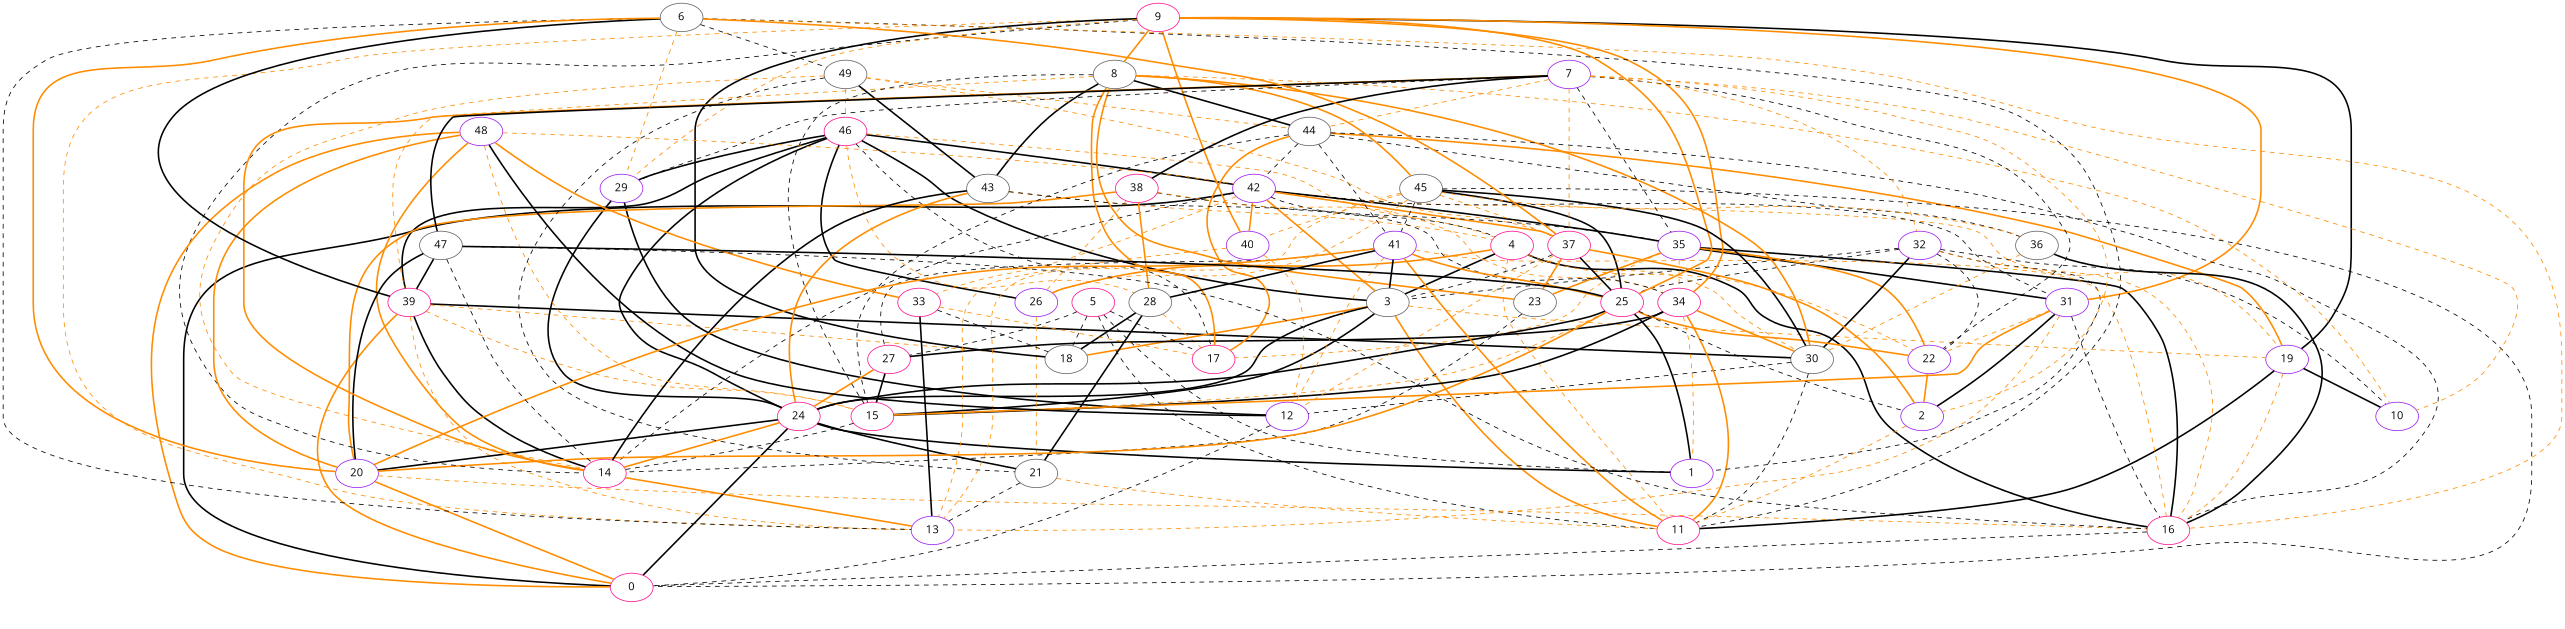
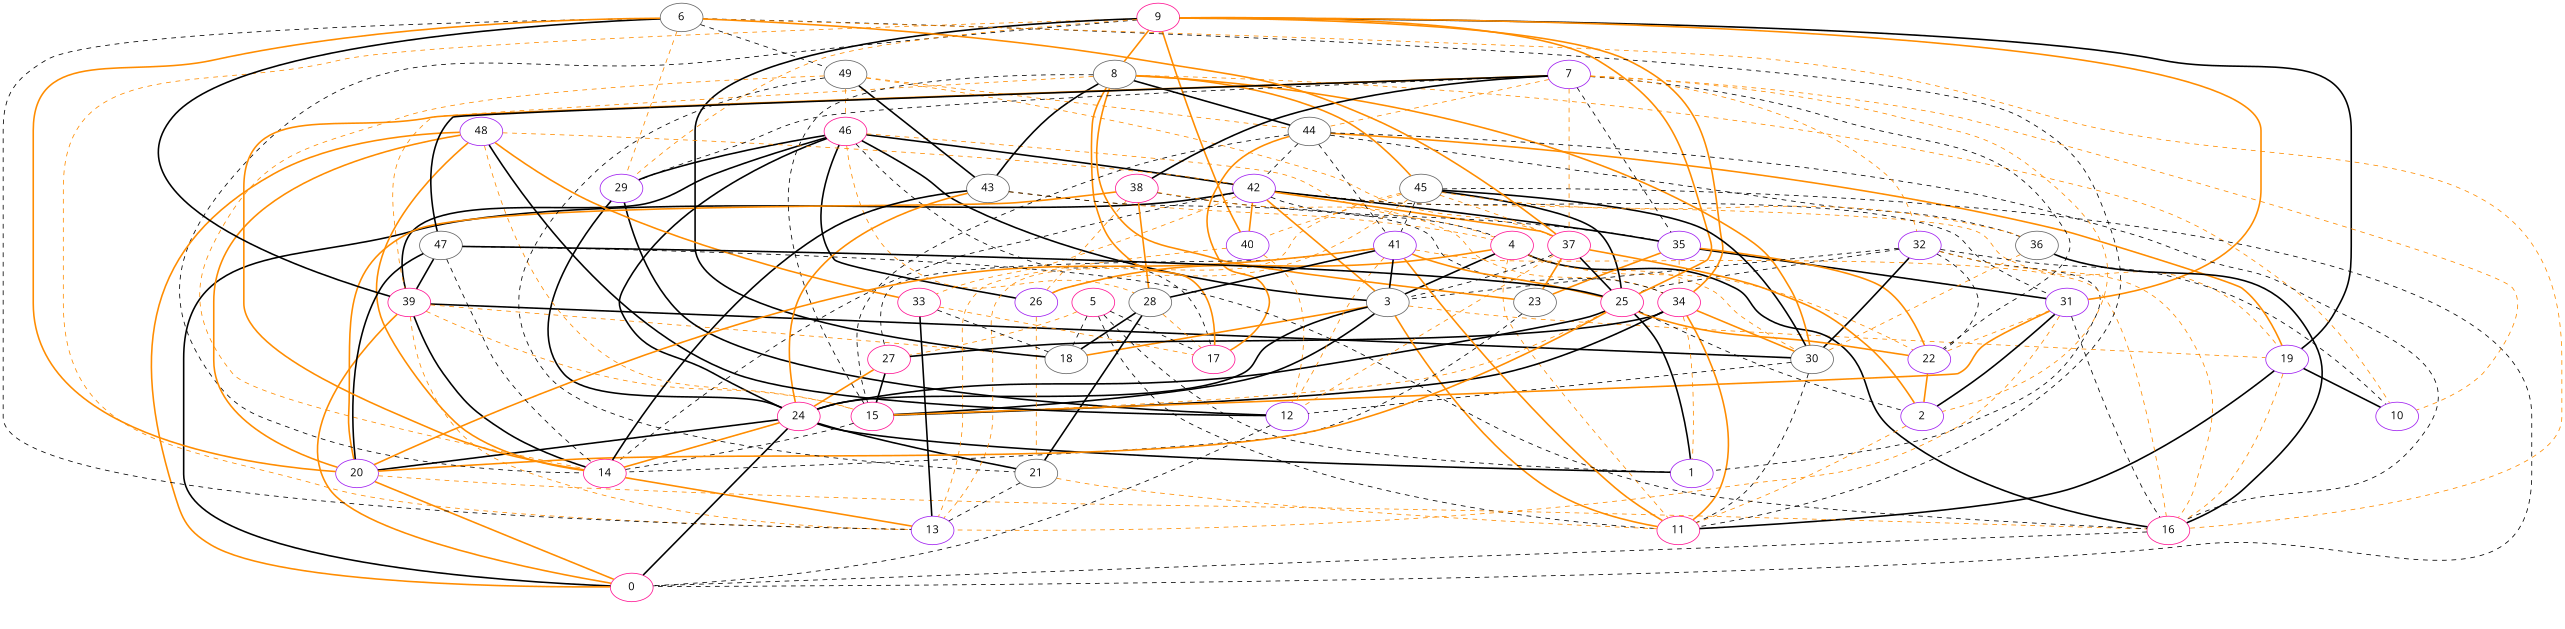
(2100, 283) -> none
(986, 339) -> (986, 339)
(1381, 348) -> none
